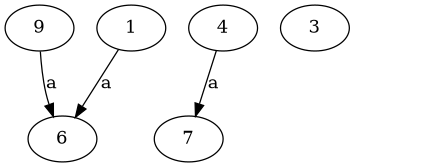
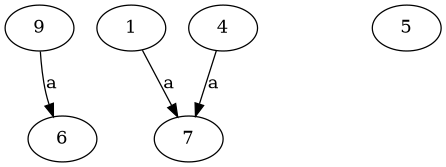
(315, 28) -> none
none -> (407, 28)
(100, 78) -> (157, 78)
